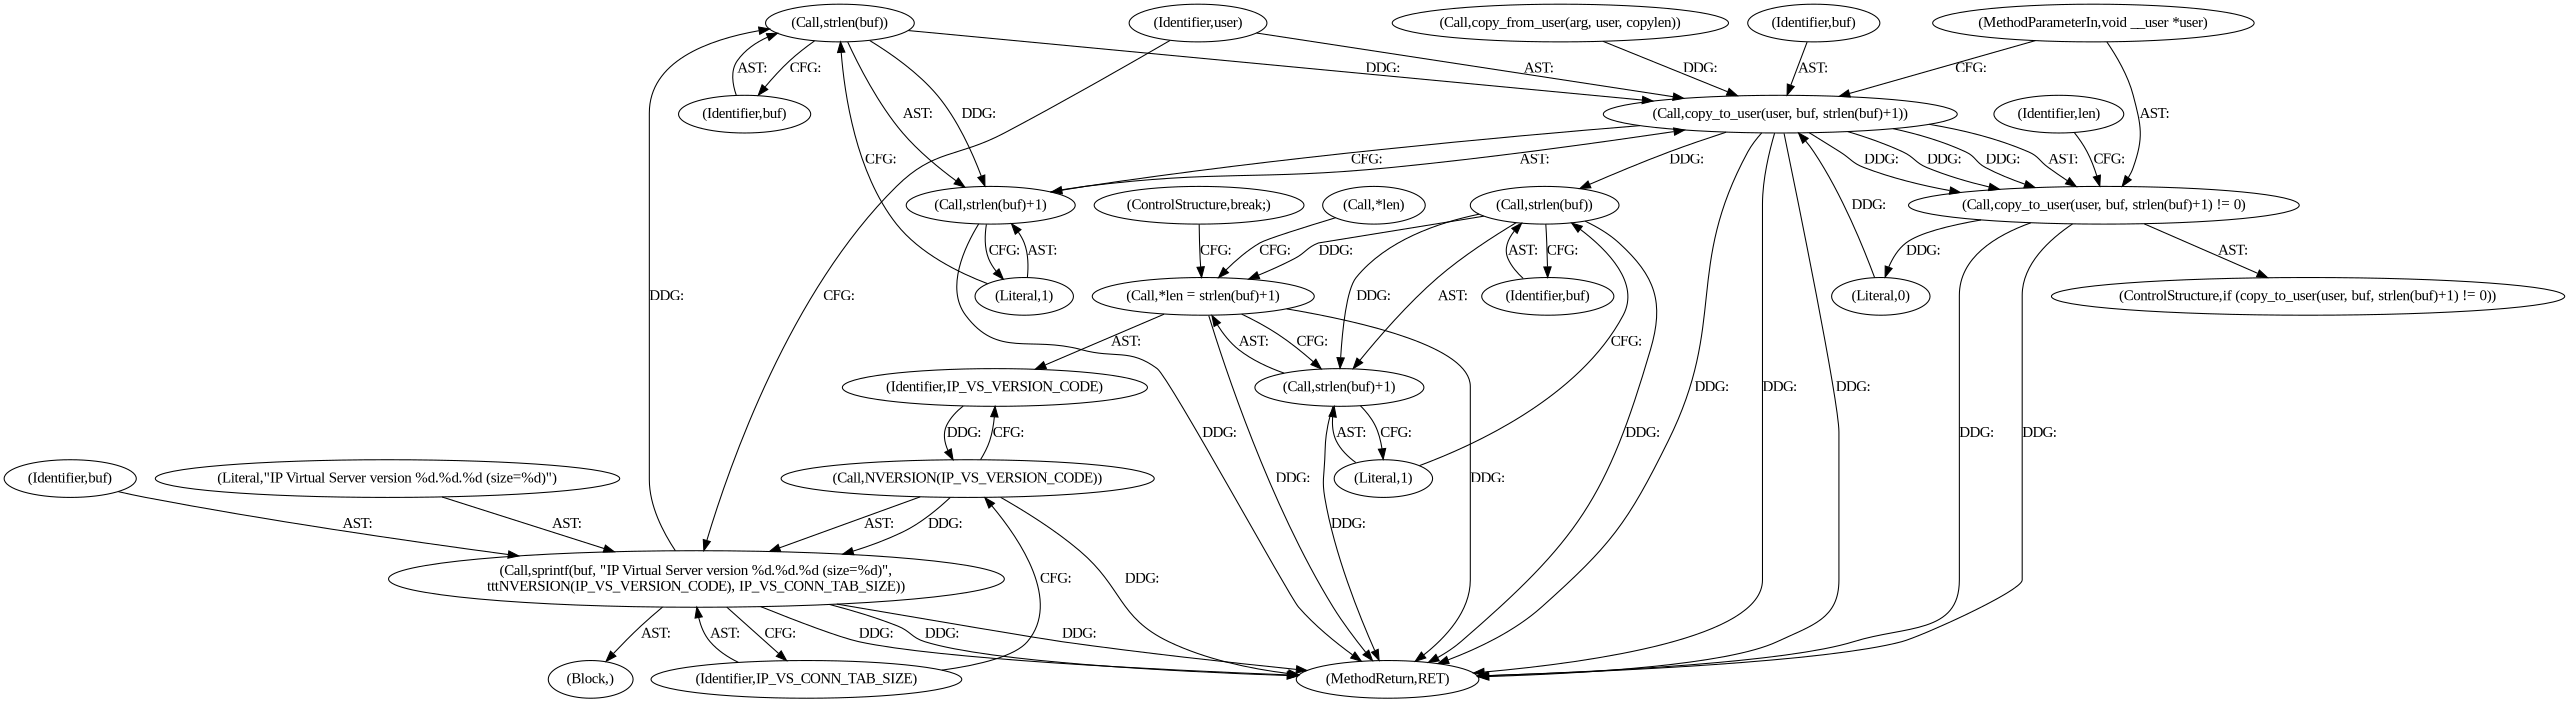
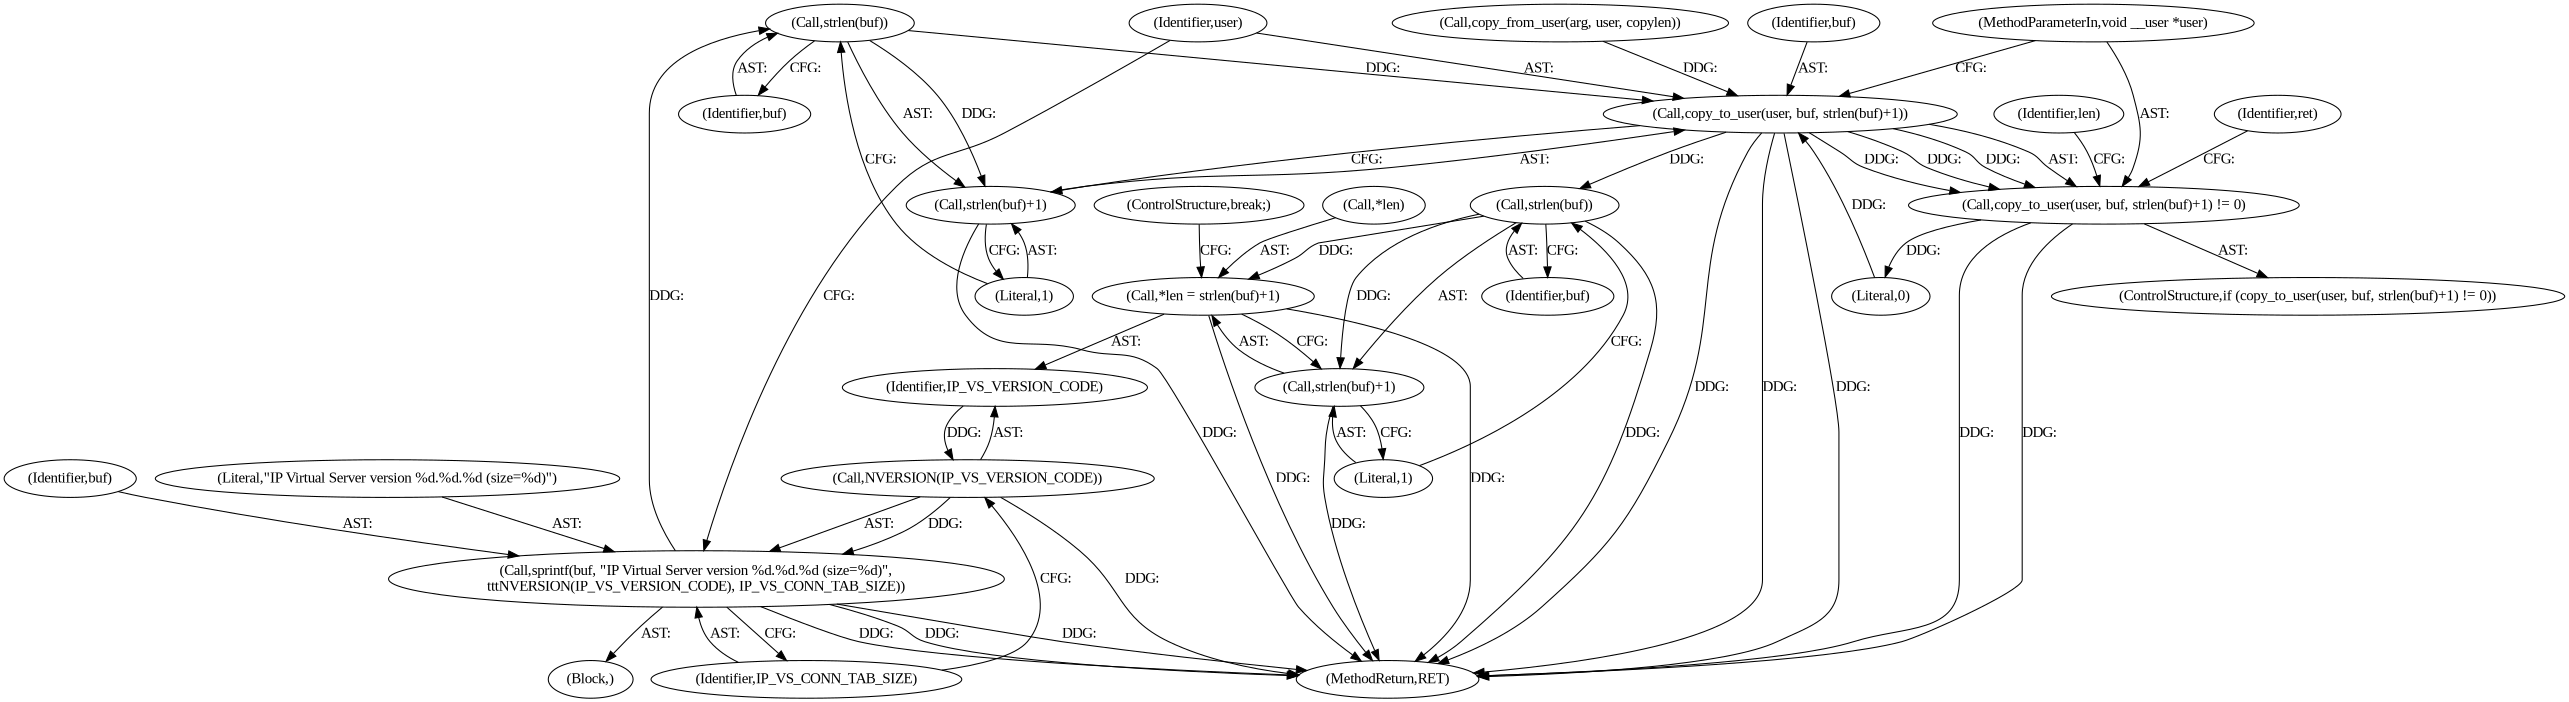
none -> (2278, 114)
(1277, 251) -> (1277, 251)
(1011, 433) -> (1011, 433)
